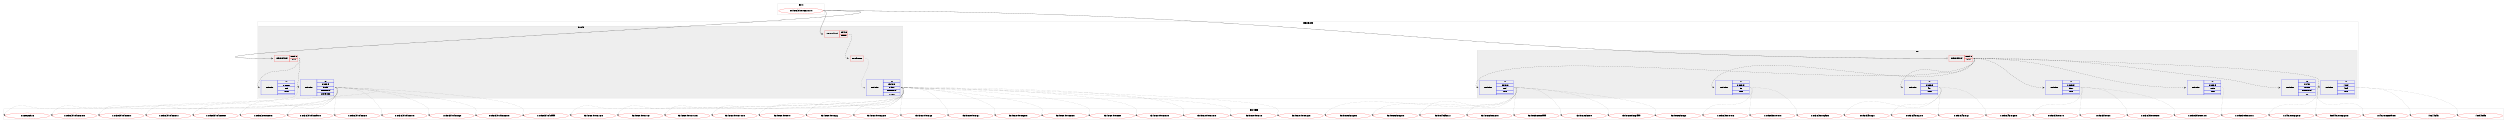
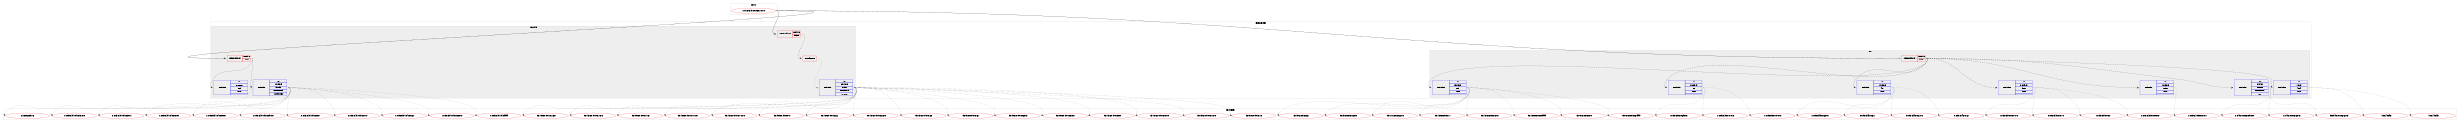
(122, 116) -> none
(263, 116) -> (216, 116)
(1395, 116) -> (1395, 116)
(1443, 116) -> (1443, 116)
(1537, 116) -> (1537, 116)
